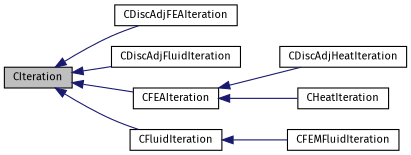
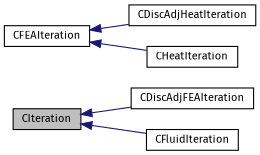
(176, 57) -> none
(108, 88) -> none
(343, 140) -> none
